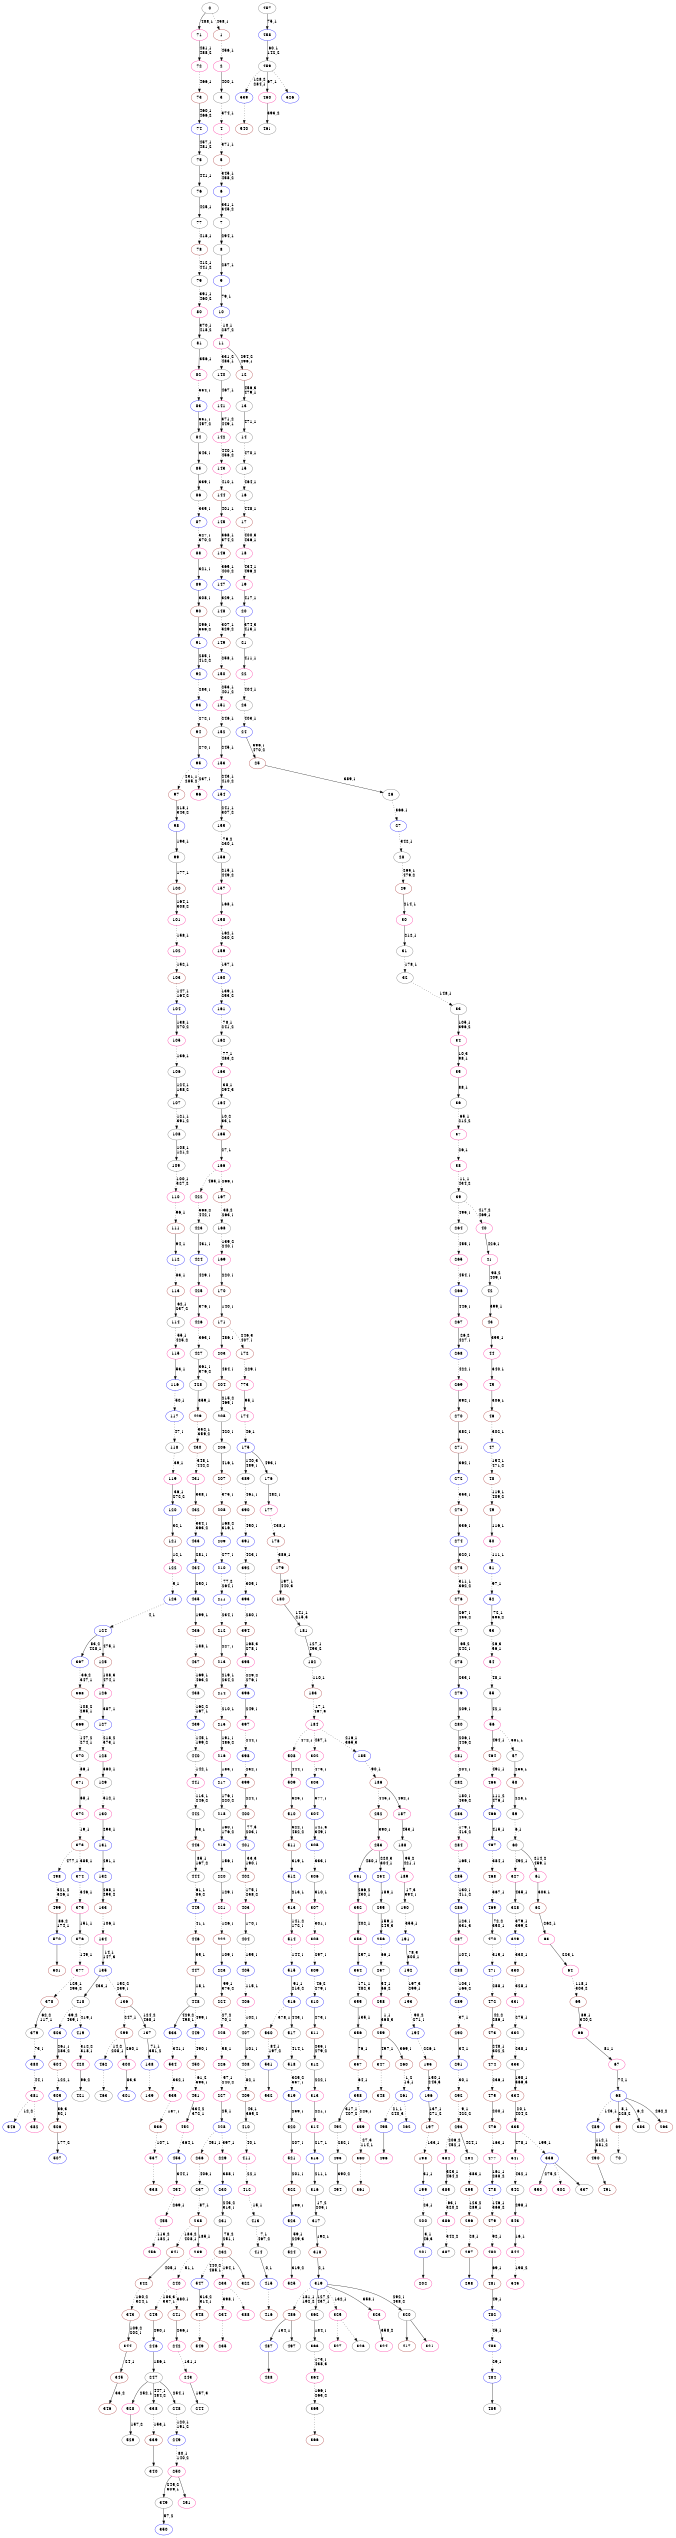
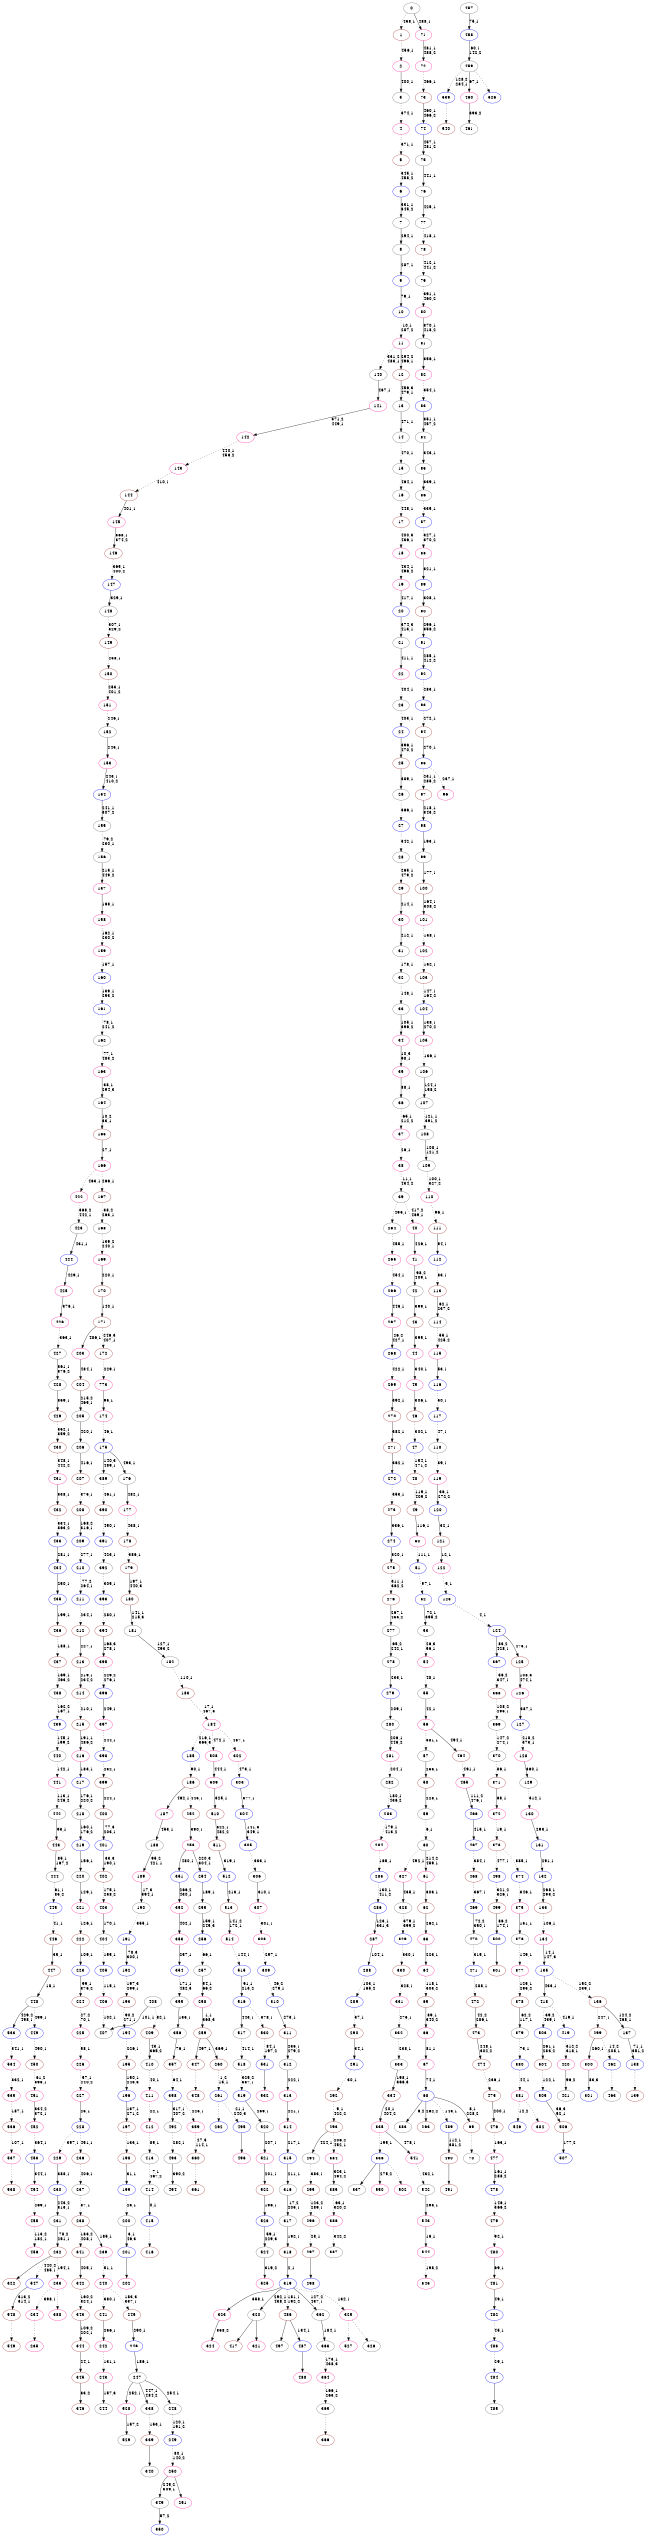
(57, 1939) -> (497, 1939)
(246, 2047) -> (134, 2023)
(258, 2205) -> (155, 2143)
